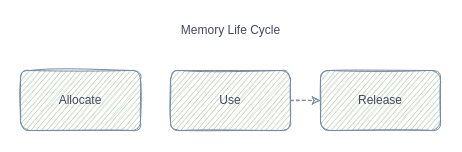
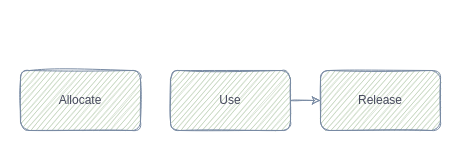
(231, 31) -> none
(303, 101) -> (303, 101)
